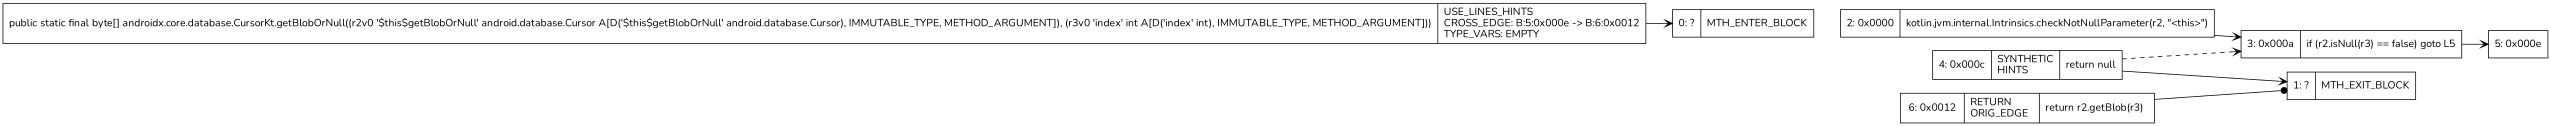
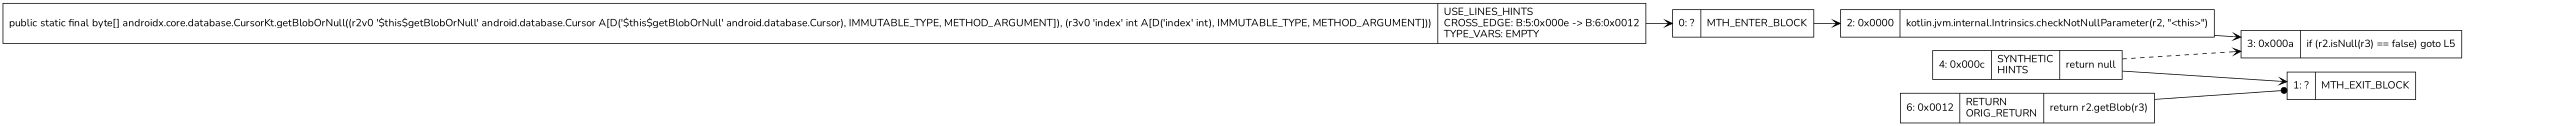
none -> (1823, 23)
(2518, 44) -> none
(2000, 113) -> (2002, 113)
